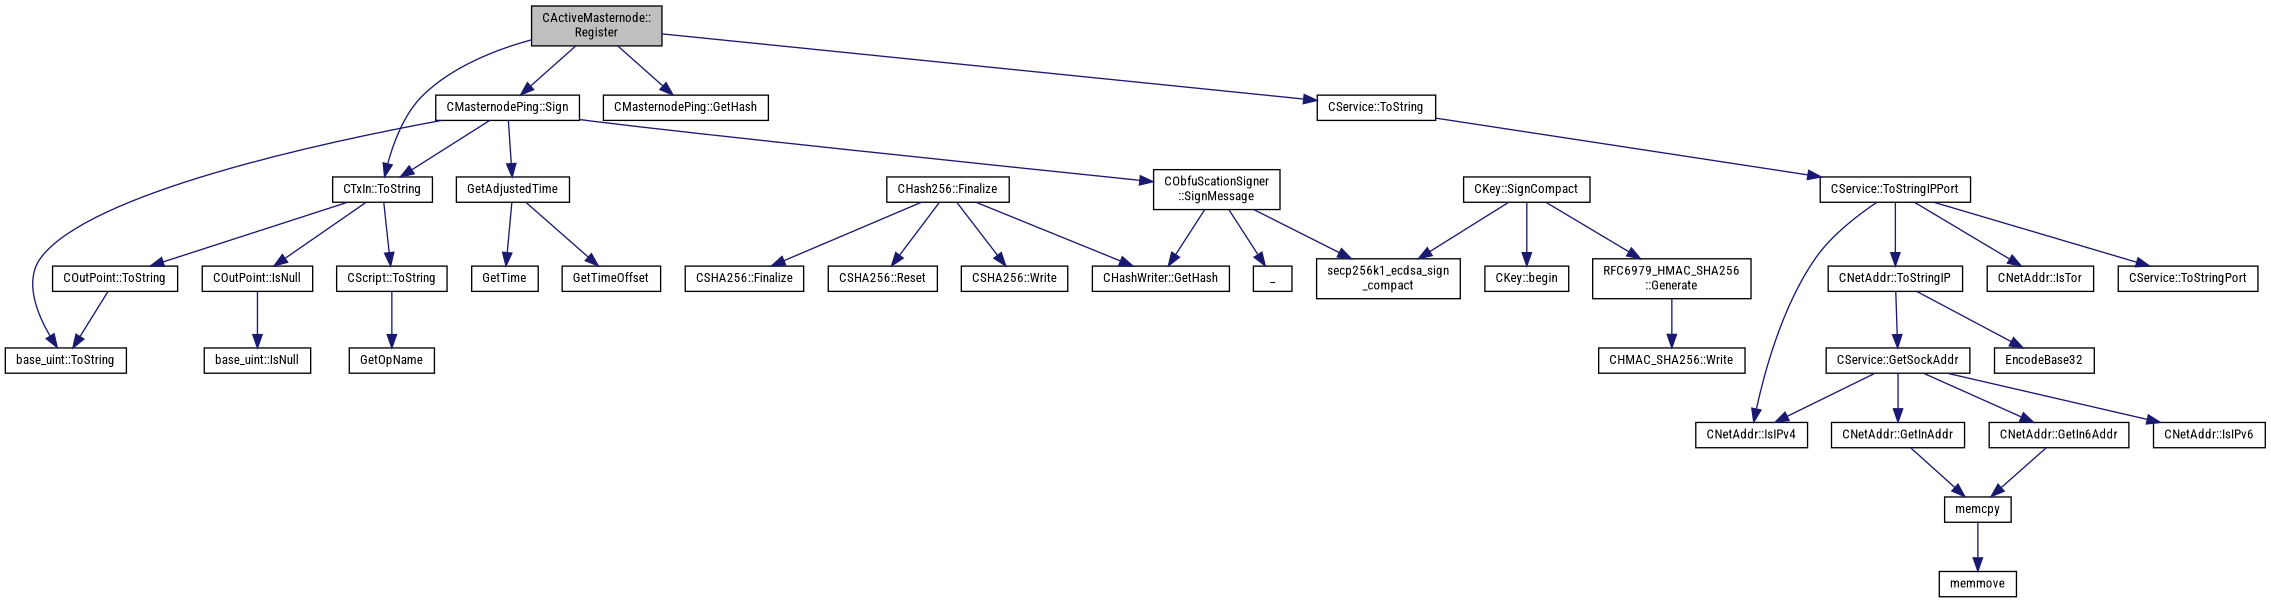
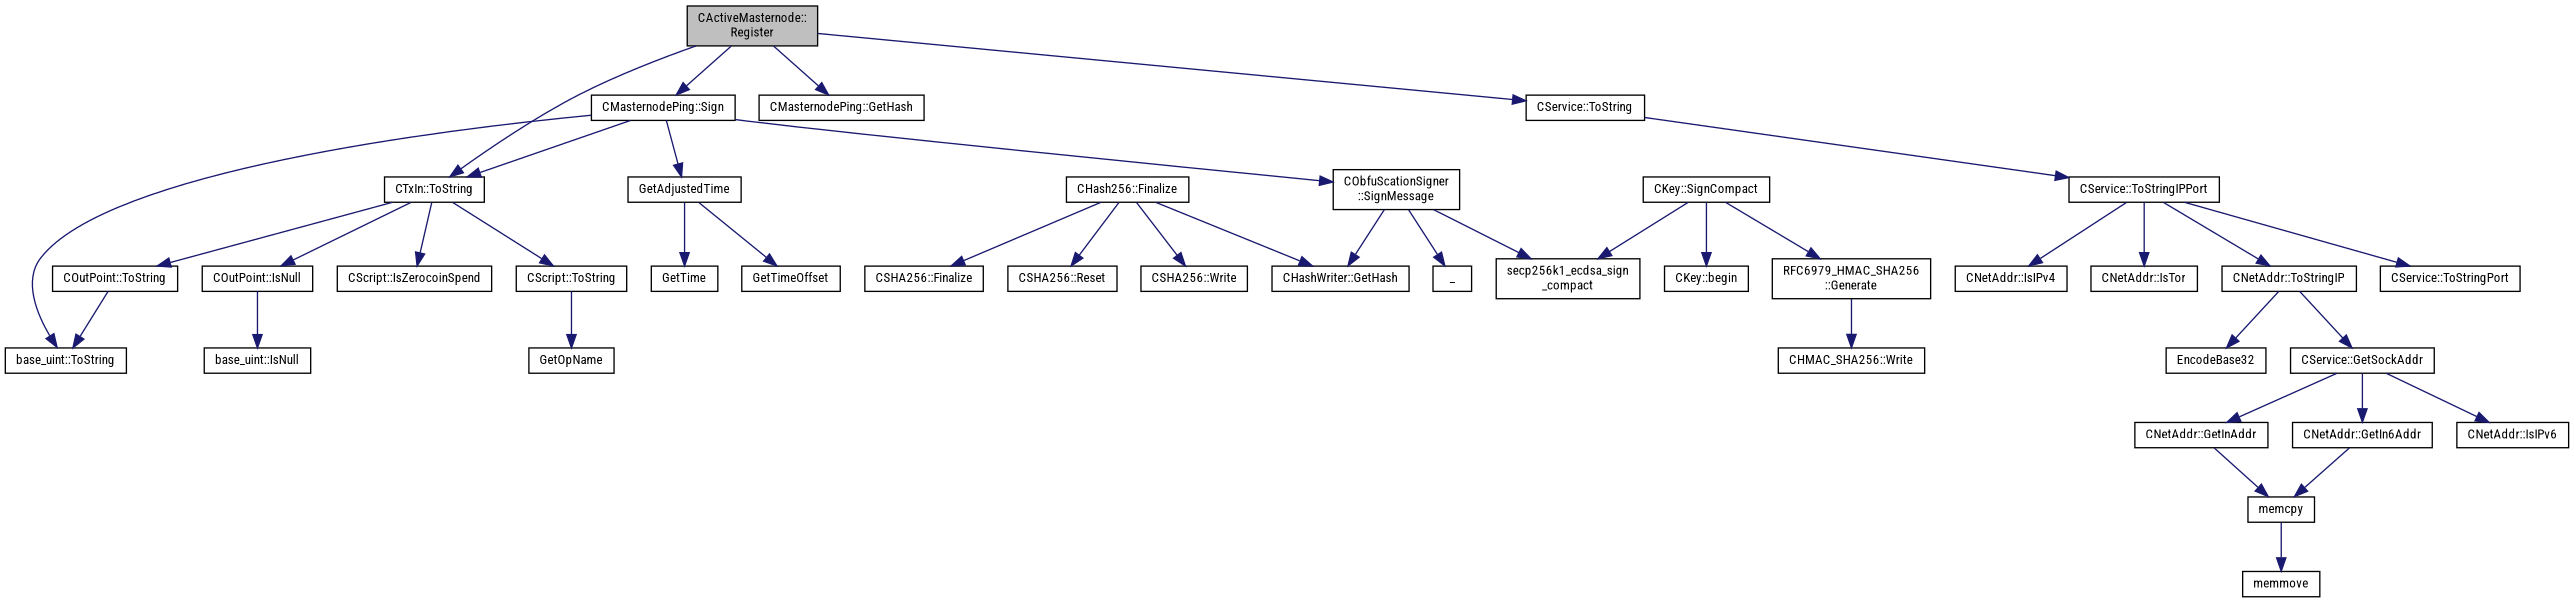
none -> (414, 279)
(1831, 395) -> none
